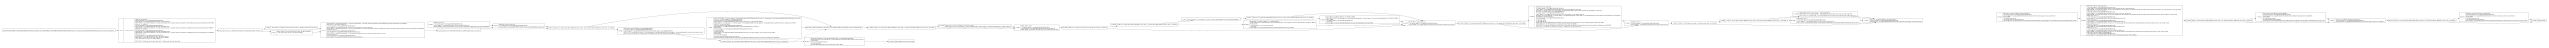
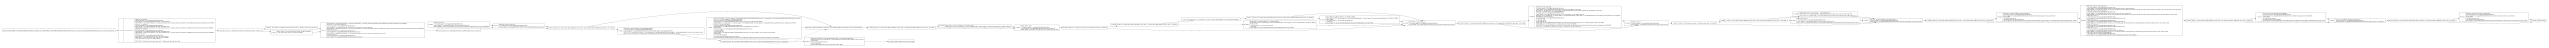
none -> (1960, 21)
